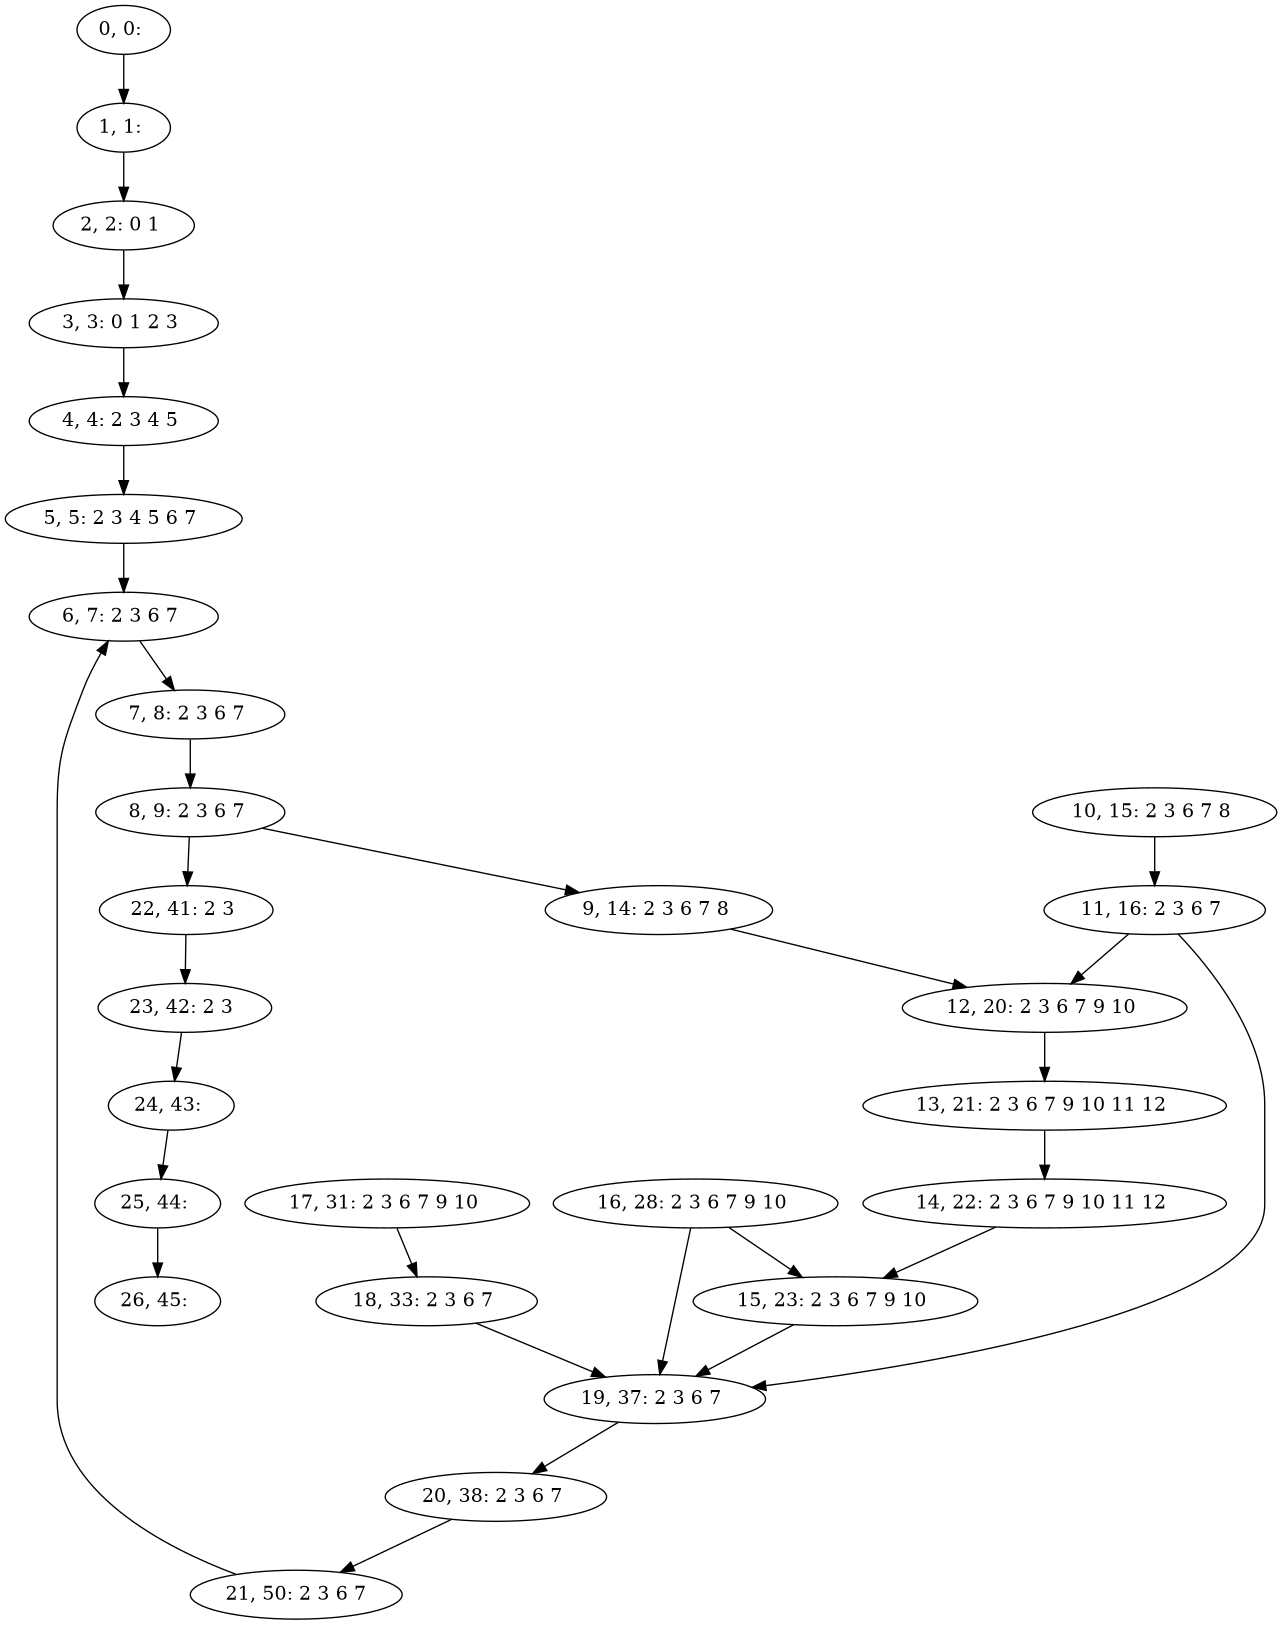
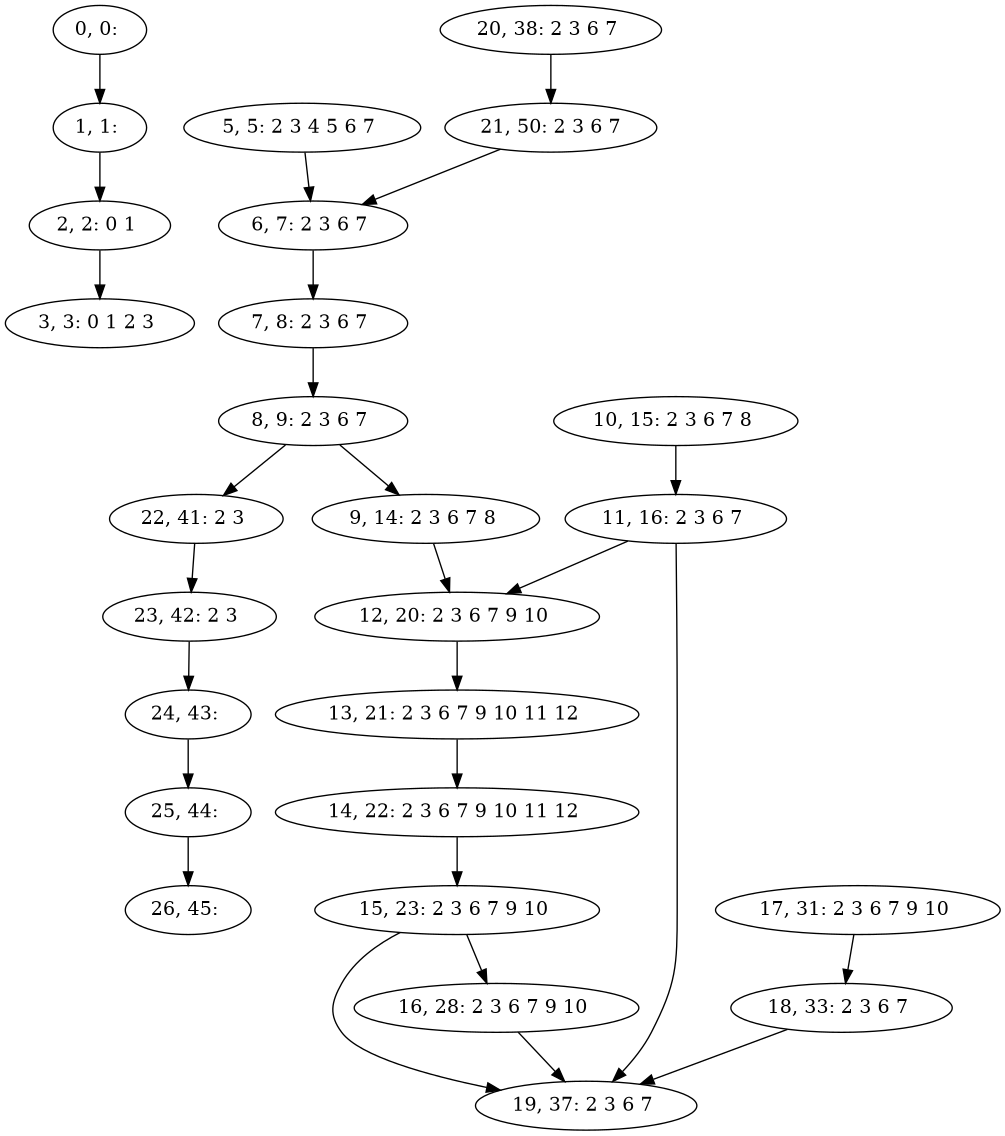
(124, 421) -> none
(760, 1248) -> (474, 953)
(582, 1444) -> none
